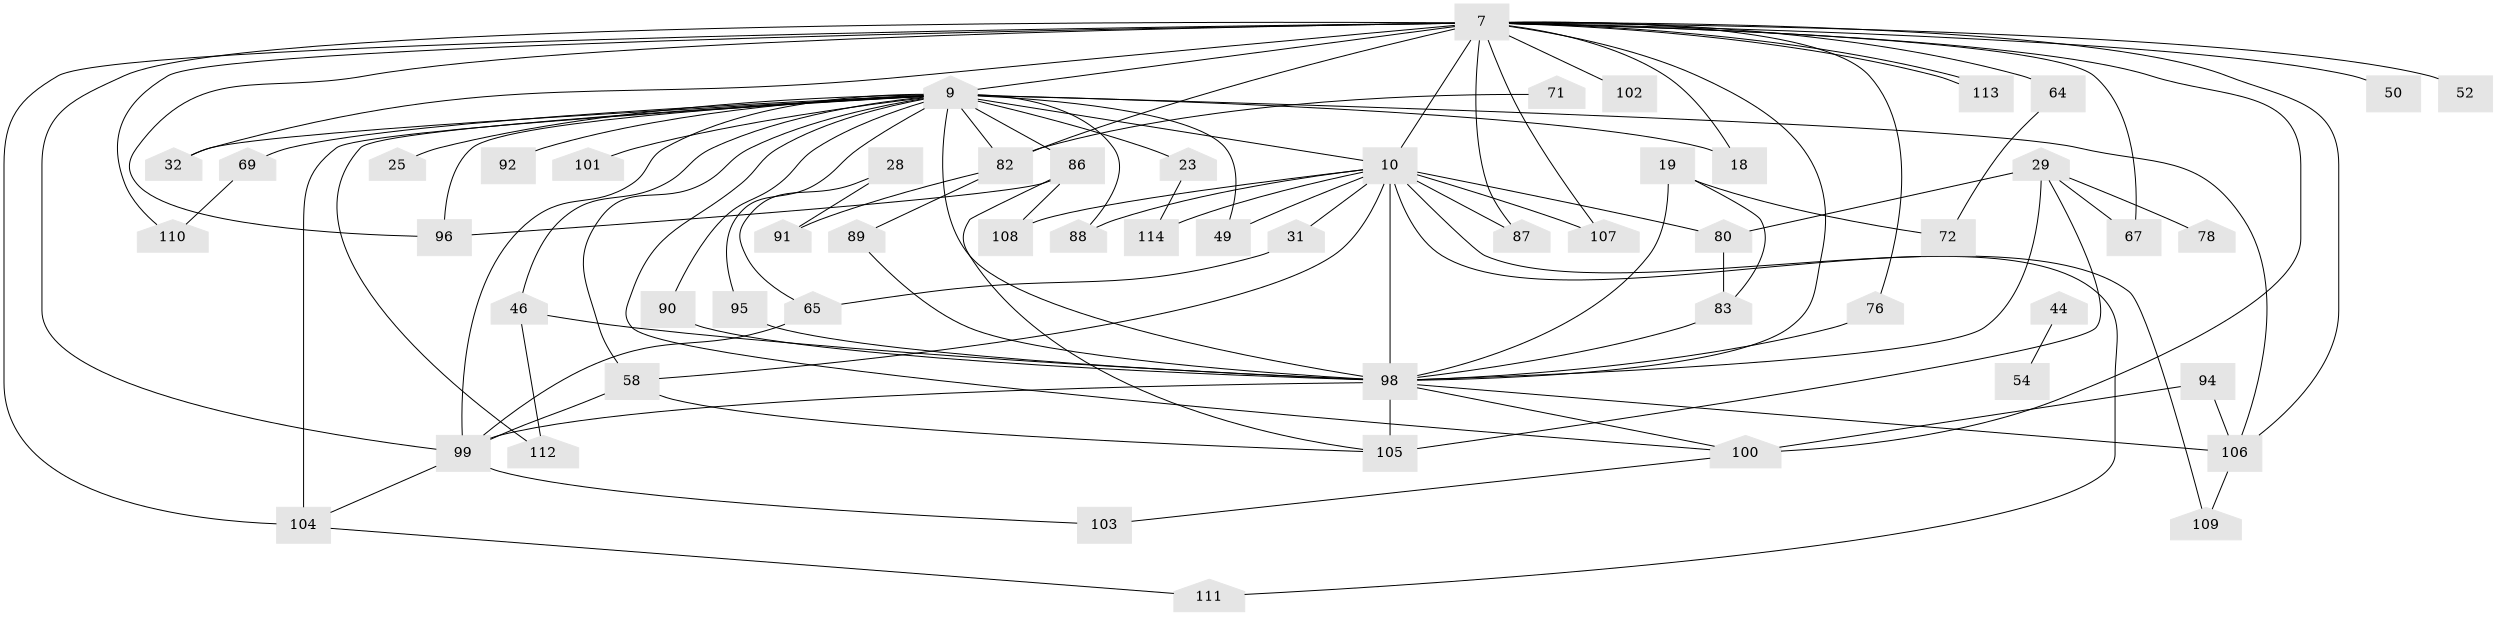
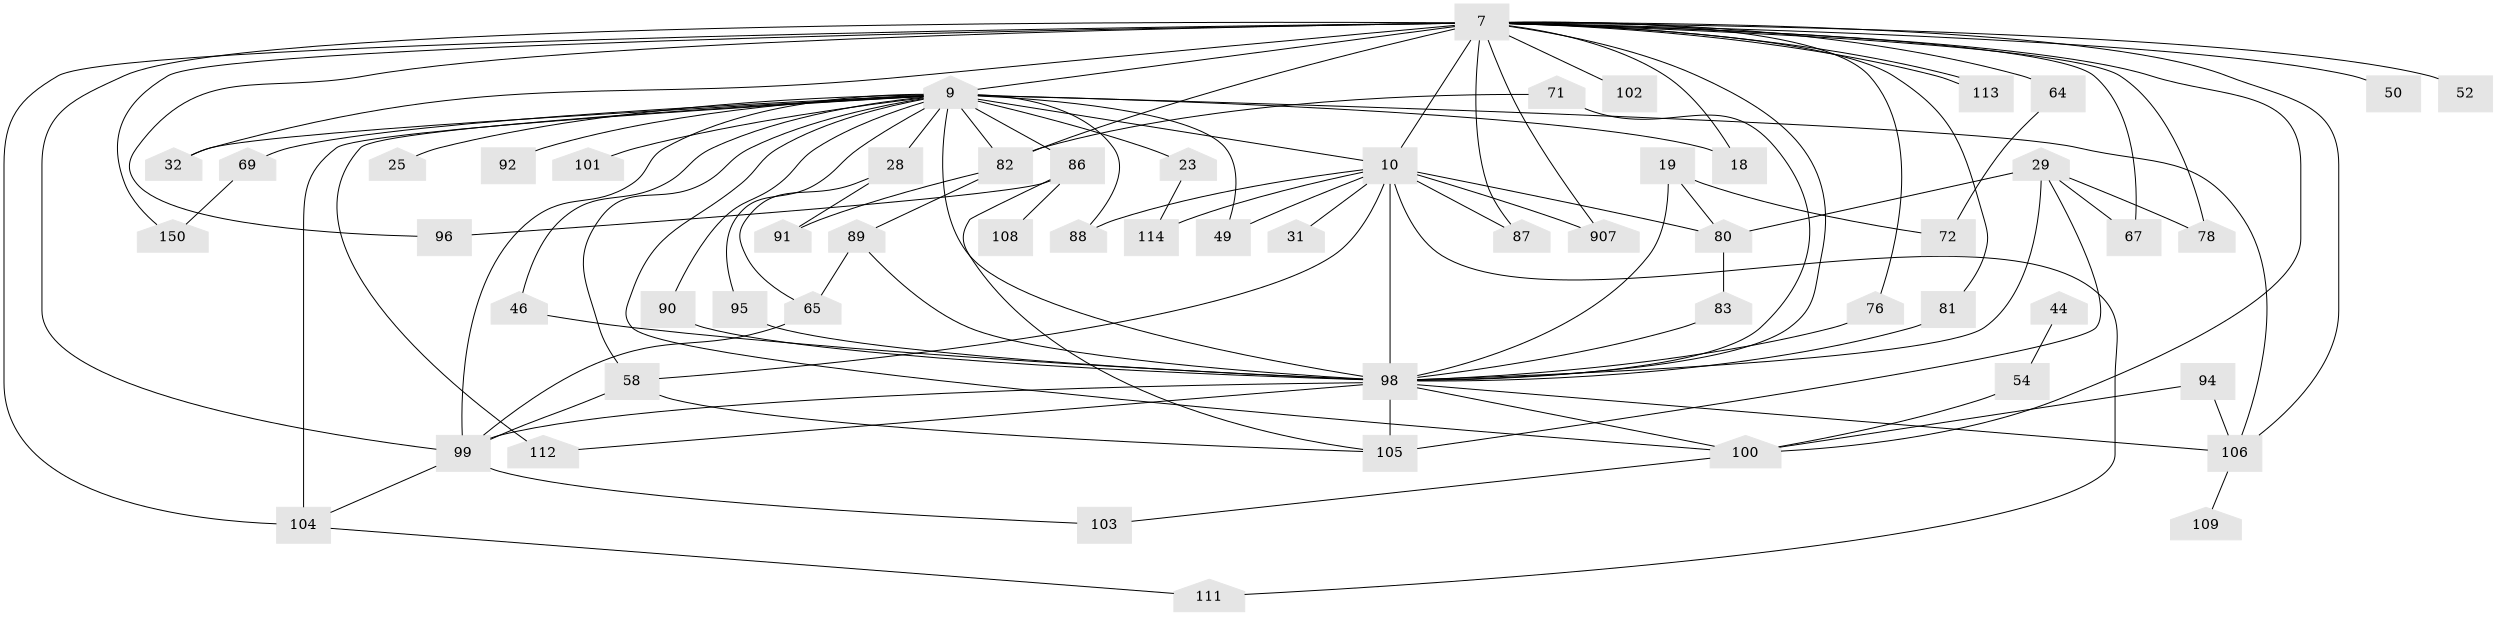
none -> (1902, 43)
(657, 115) -> (924, 128)
(1197, 191) -> none
(1761, 220) -> (1697, 204)
(173, 238) -> (173, 238)
(1604, 238) -> (1604, 238)
(2068, 266) -> none
(1056, 283) -> (835, 274)
none -> (1779, 308)
none -> (1948, 310)
(531, 380) -> (971, 417)
none -> (1909, 419)
